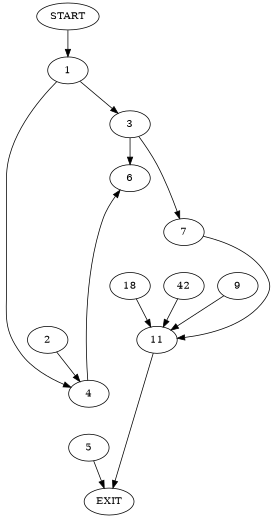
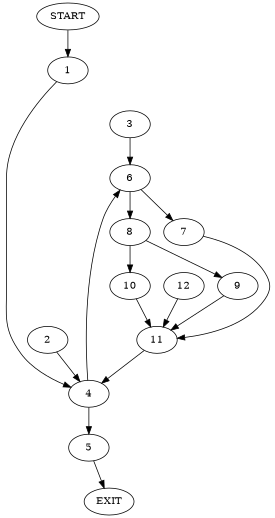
(96, 95) -> none
(161, 173) -> (154, 202)
none -> (130, 232)
(130, 286) -> (130, 286)
(184, 286) -> (184, 286)
none -> (89, 417)
(134, 417) -> (126, 364)
